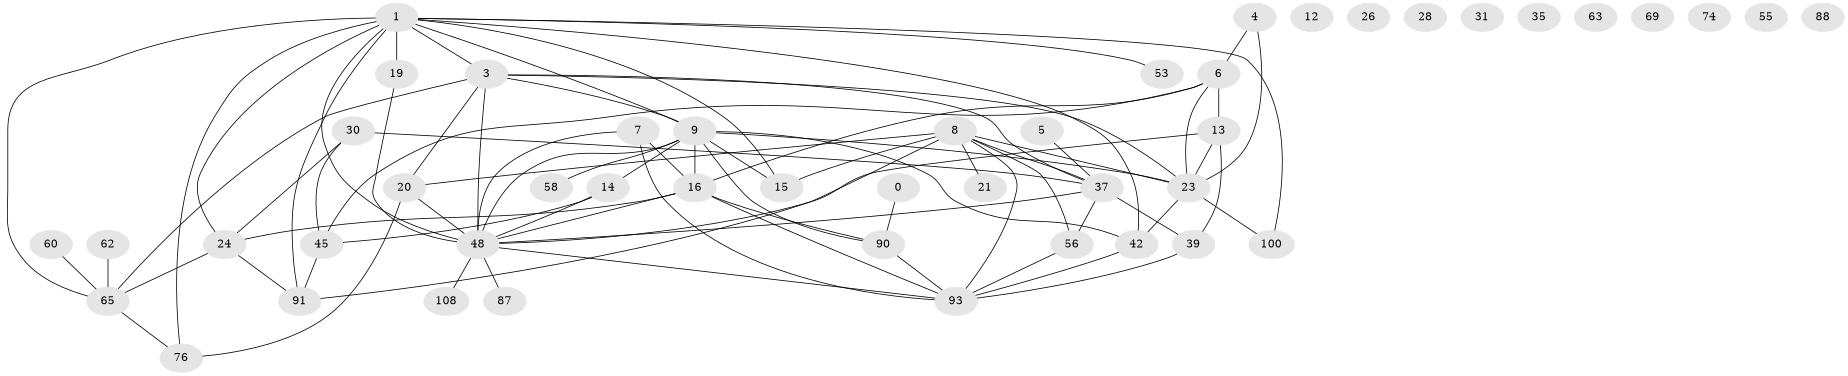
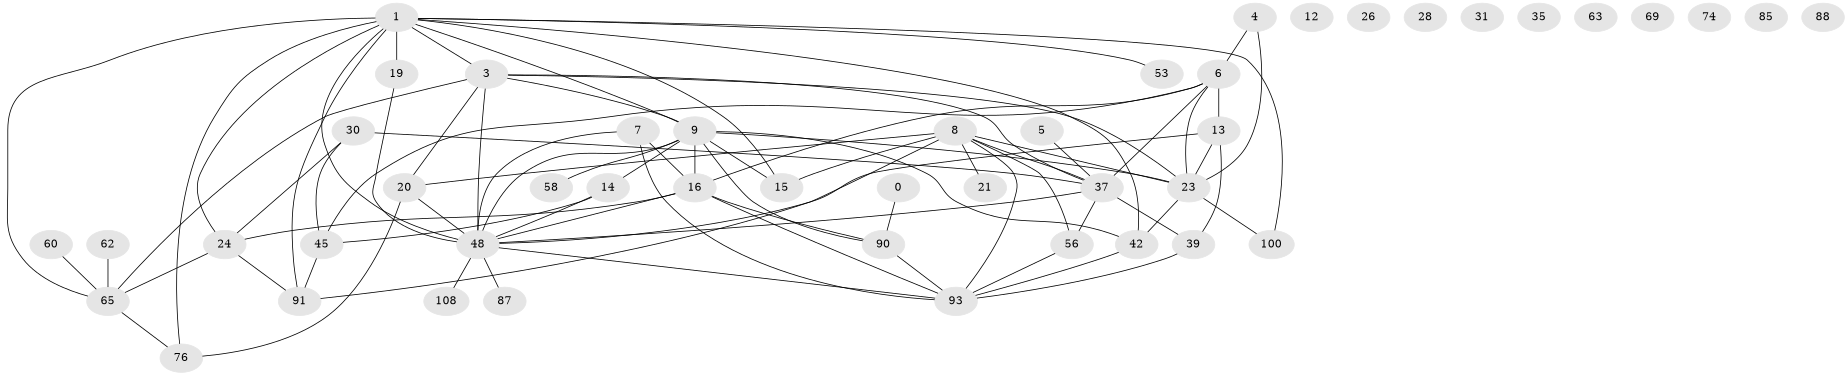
(1766, 17) -> (1766, 17)
none -> (1160, 131)
